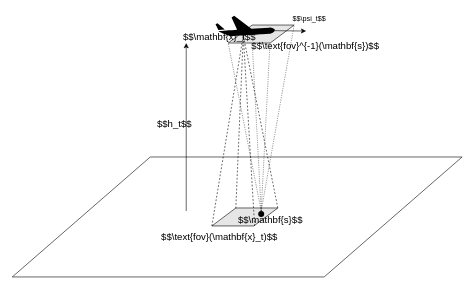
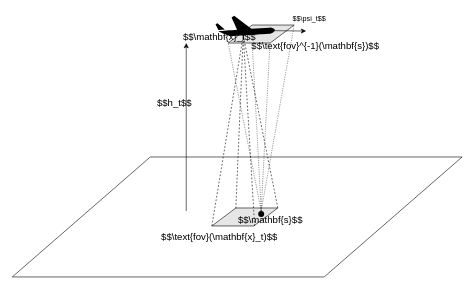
(174, 124) -> (174, 103)
